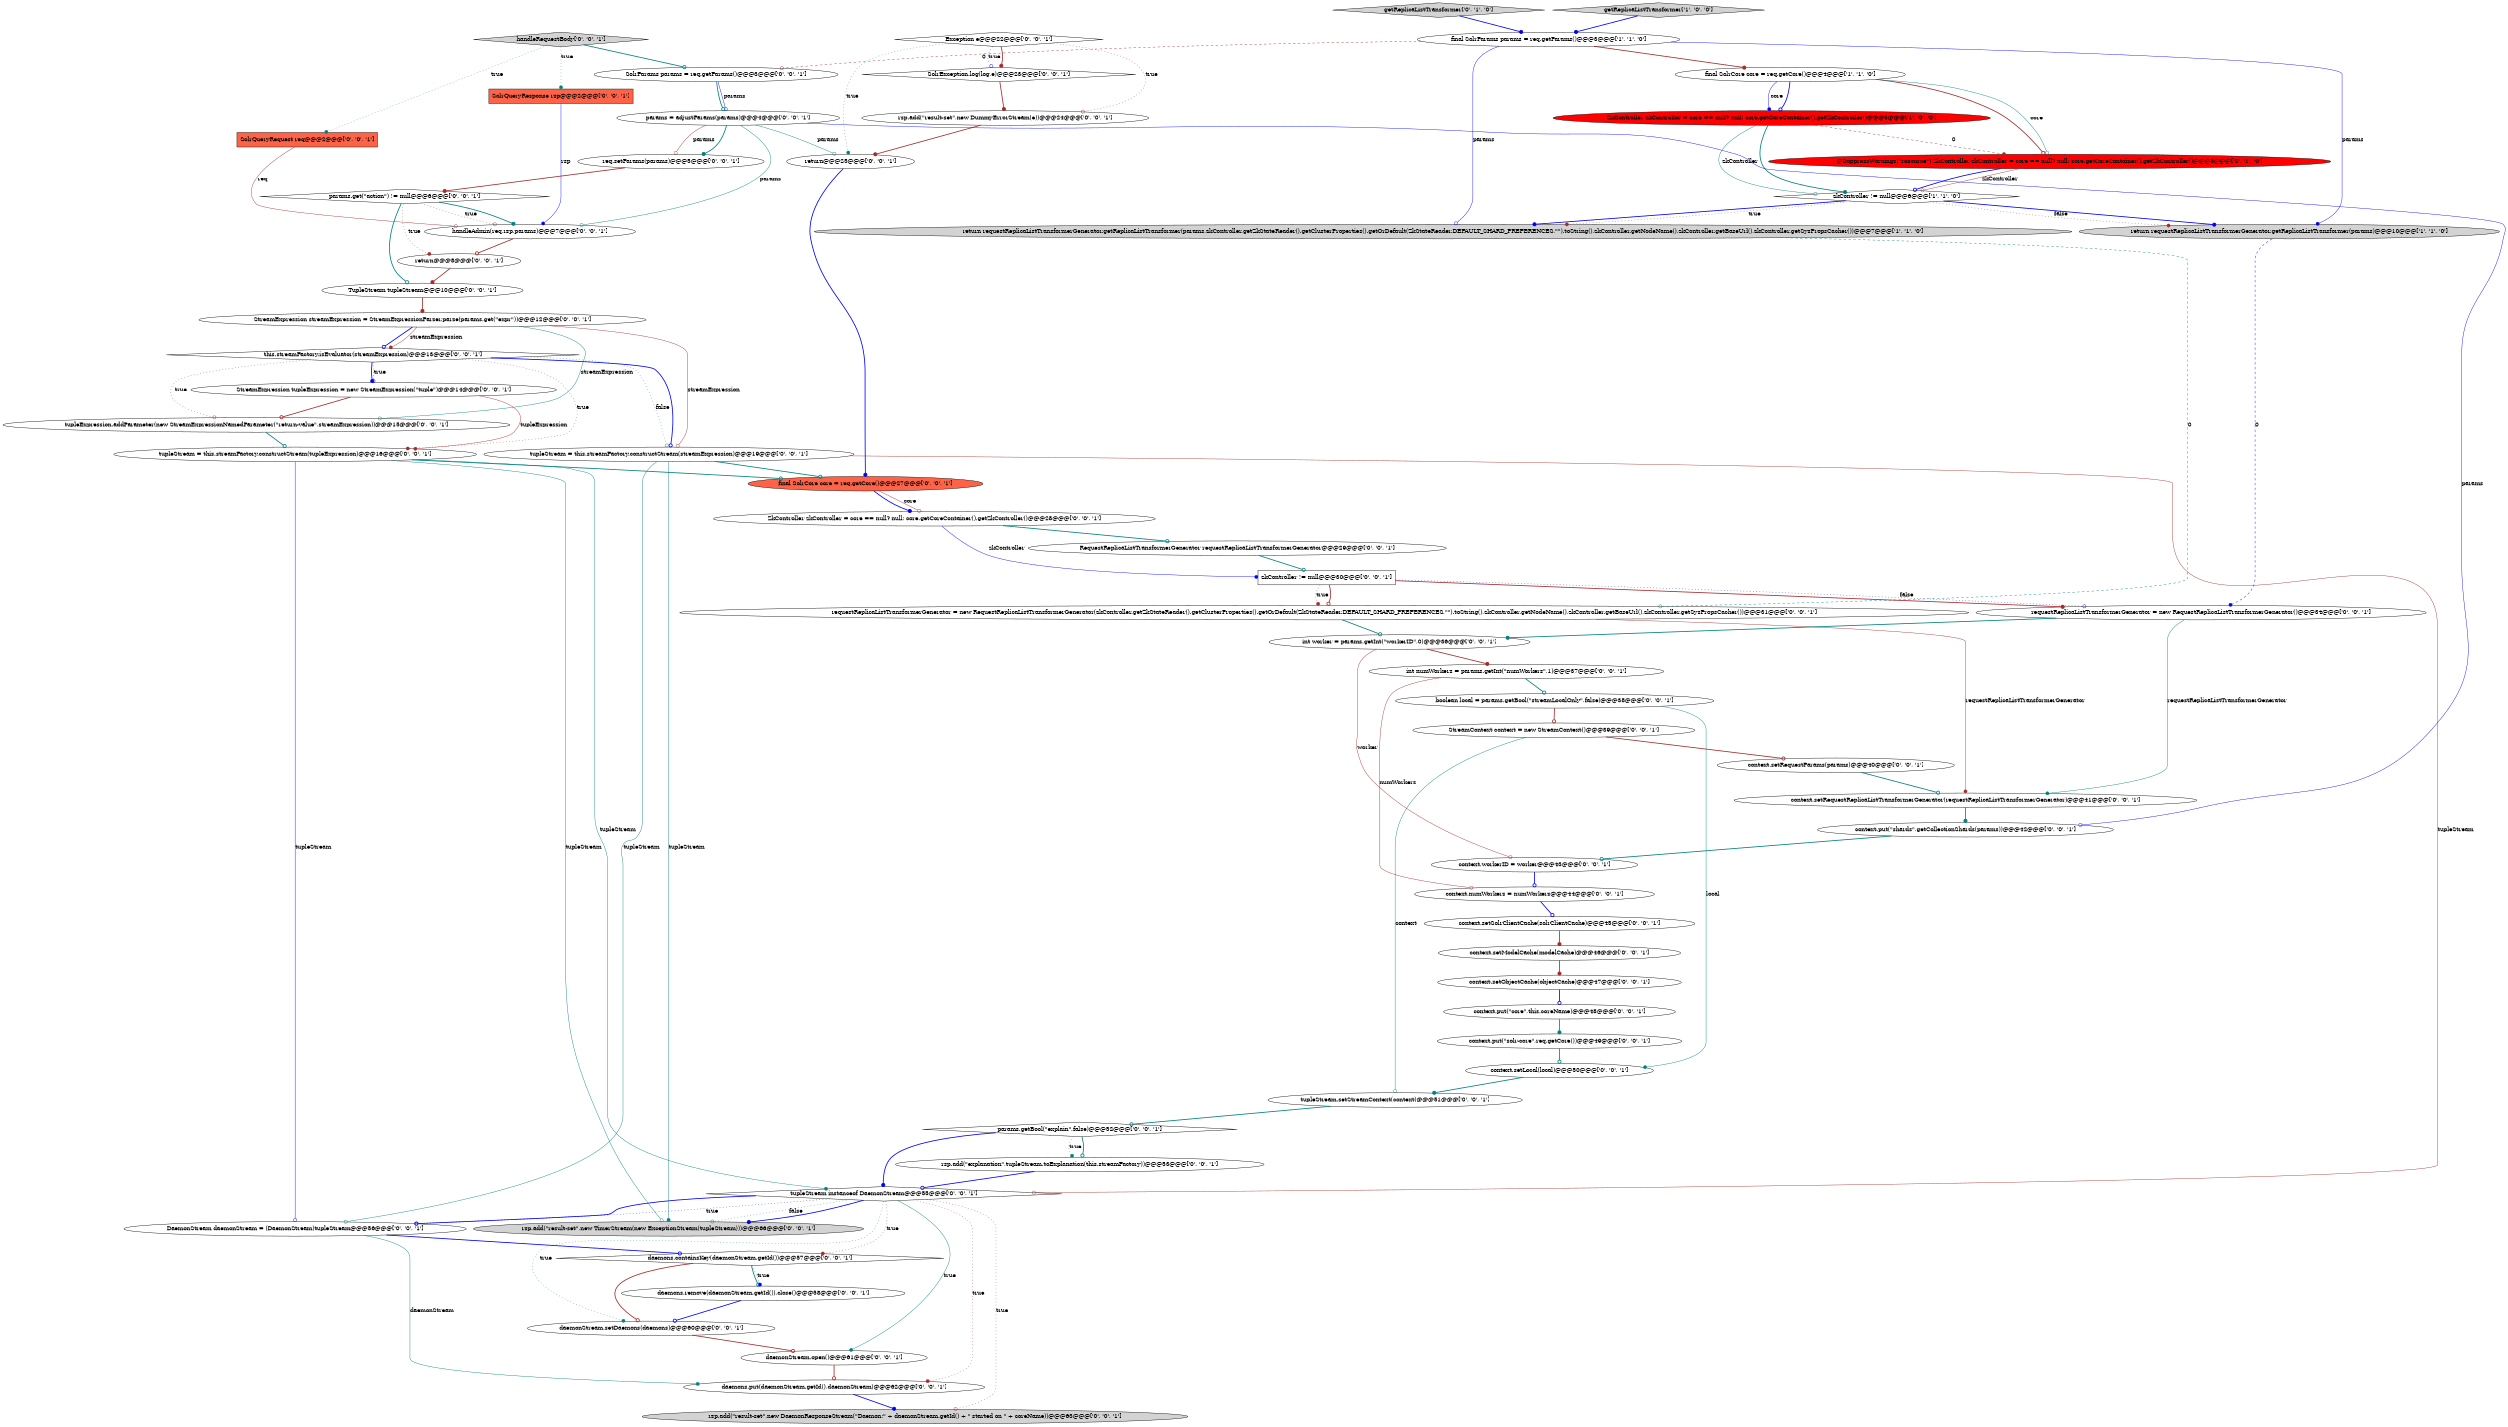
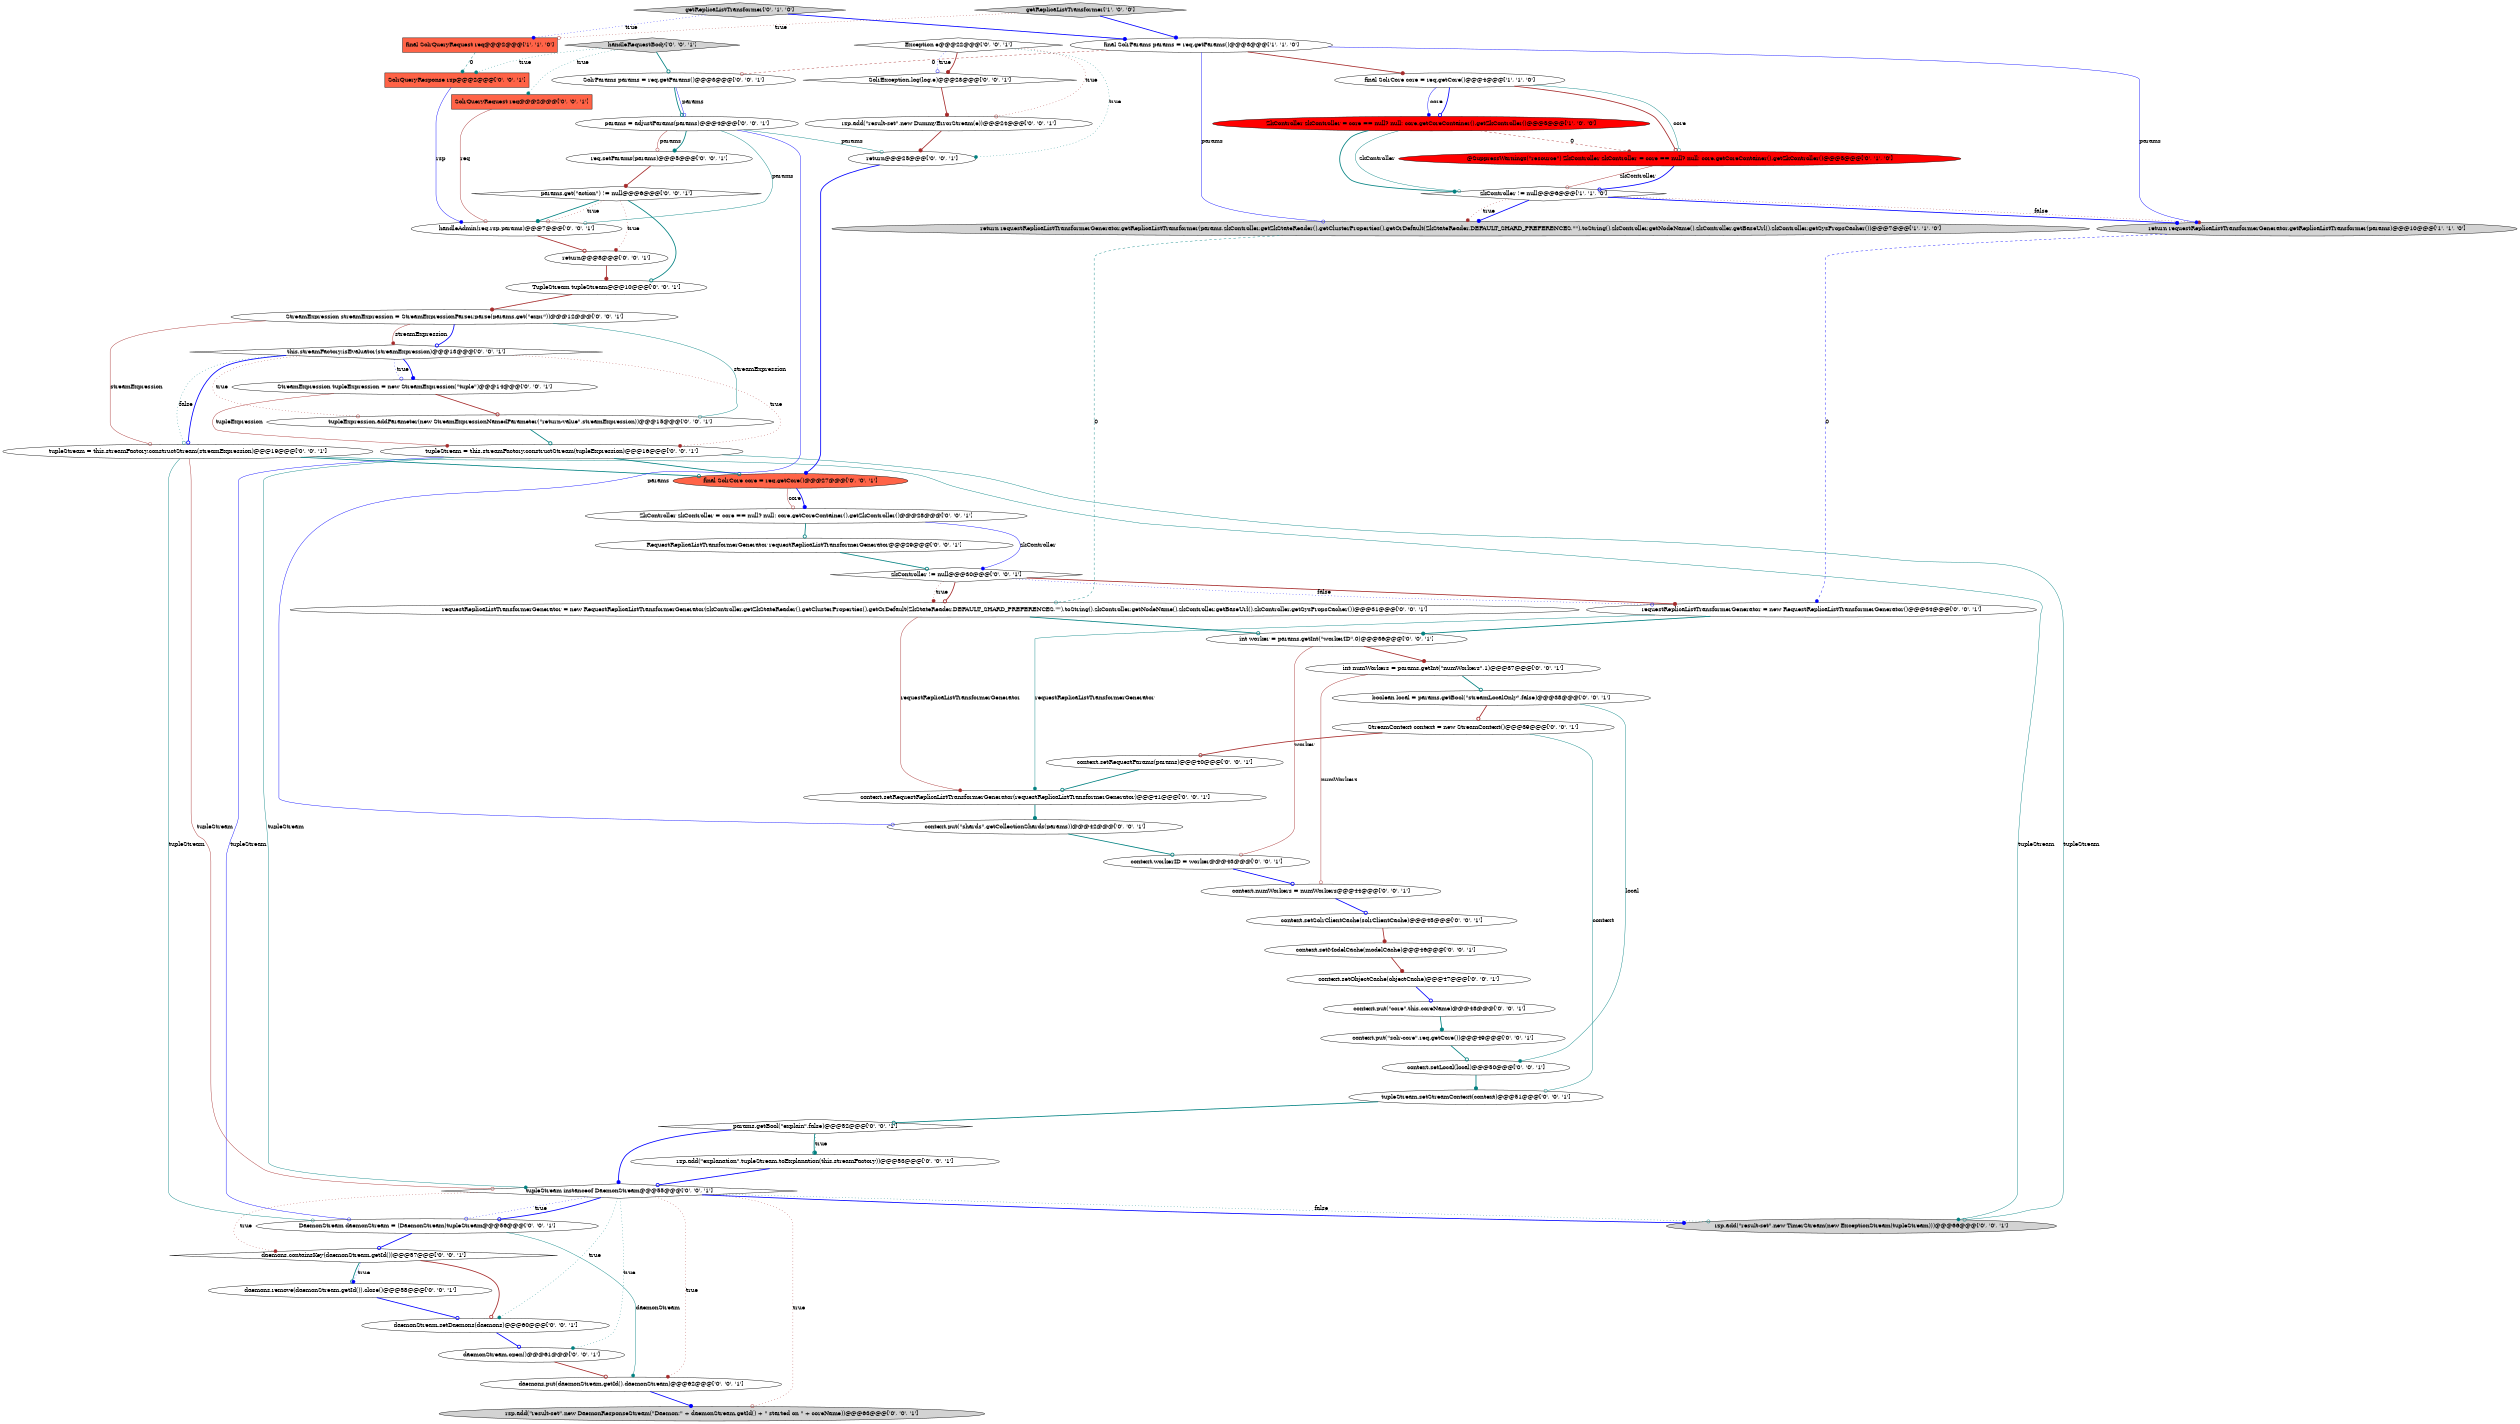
none -> (480, 45)
(1327, 578) -> (956, 575)
(938, 1282) -> (623, 1283)
(742, 1343) -> (507, 1339)
